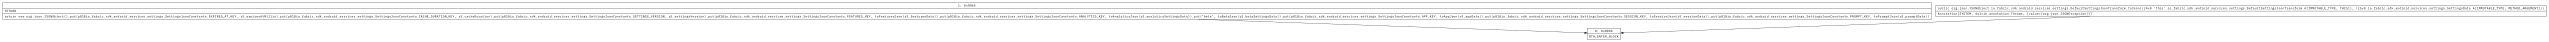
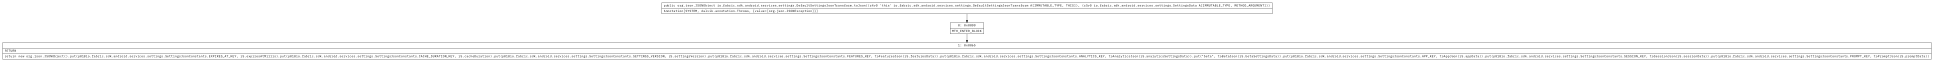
(1391, 26) -> (967, 37)
